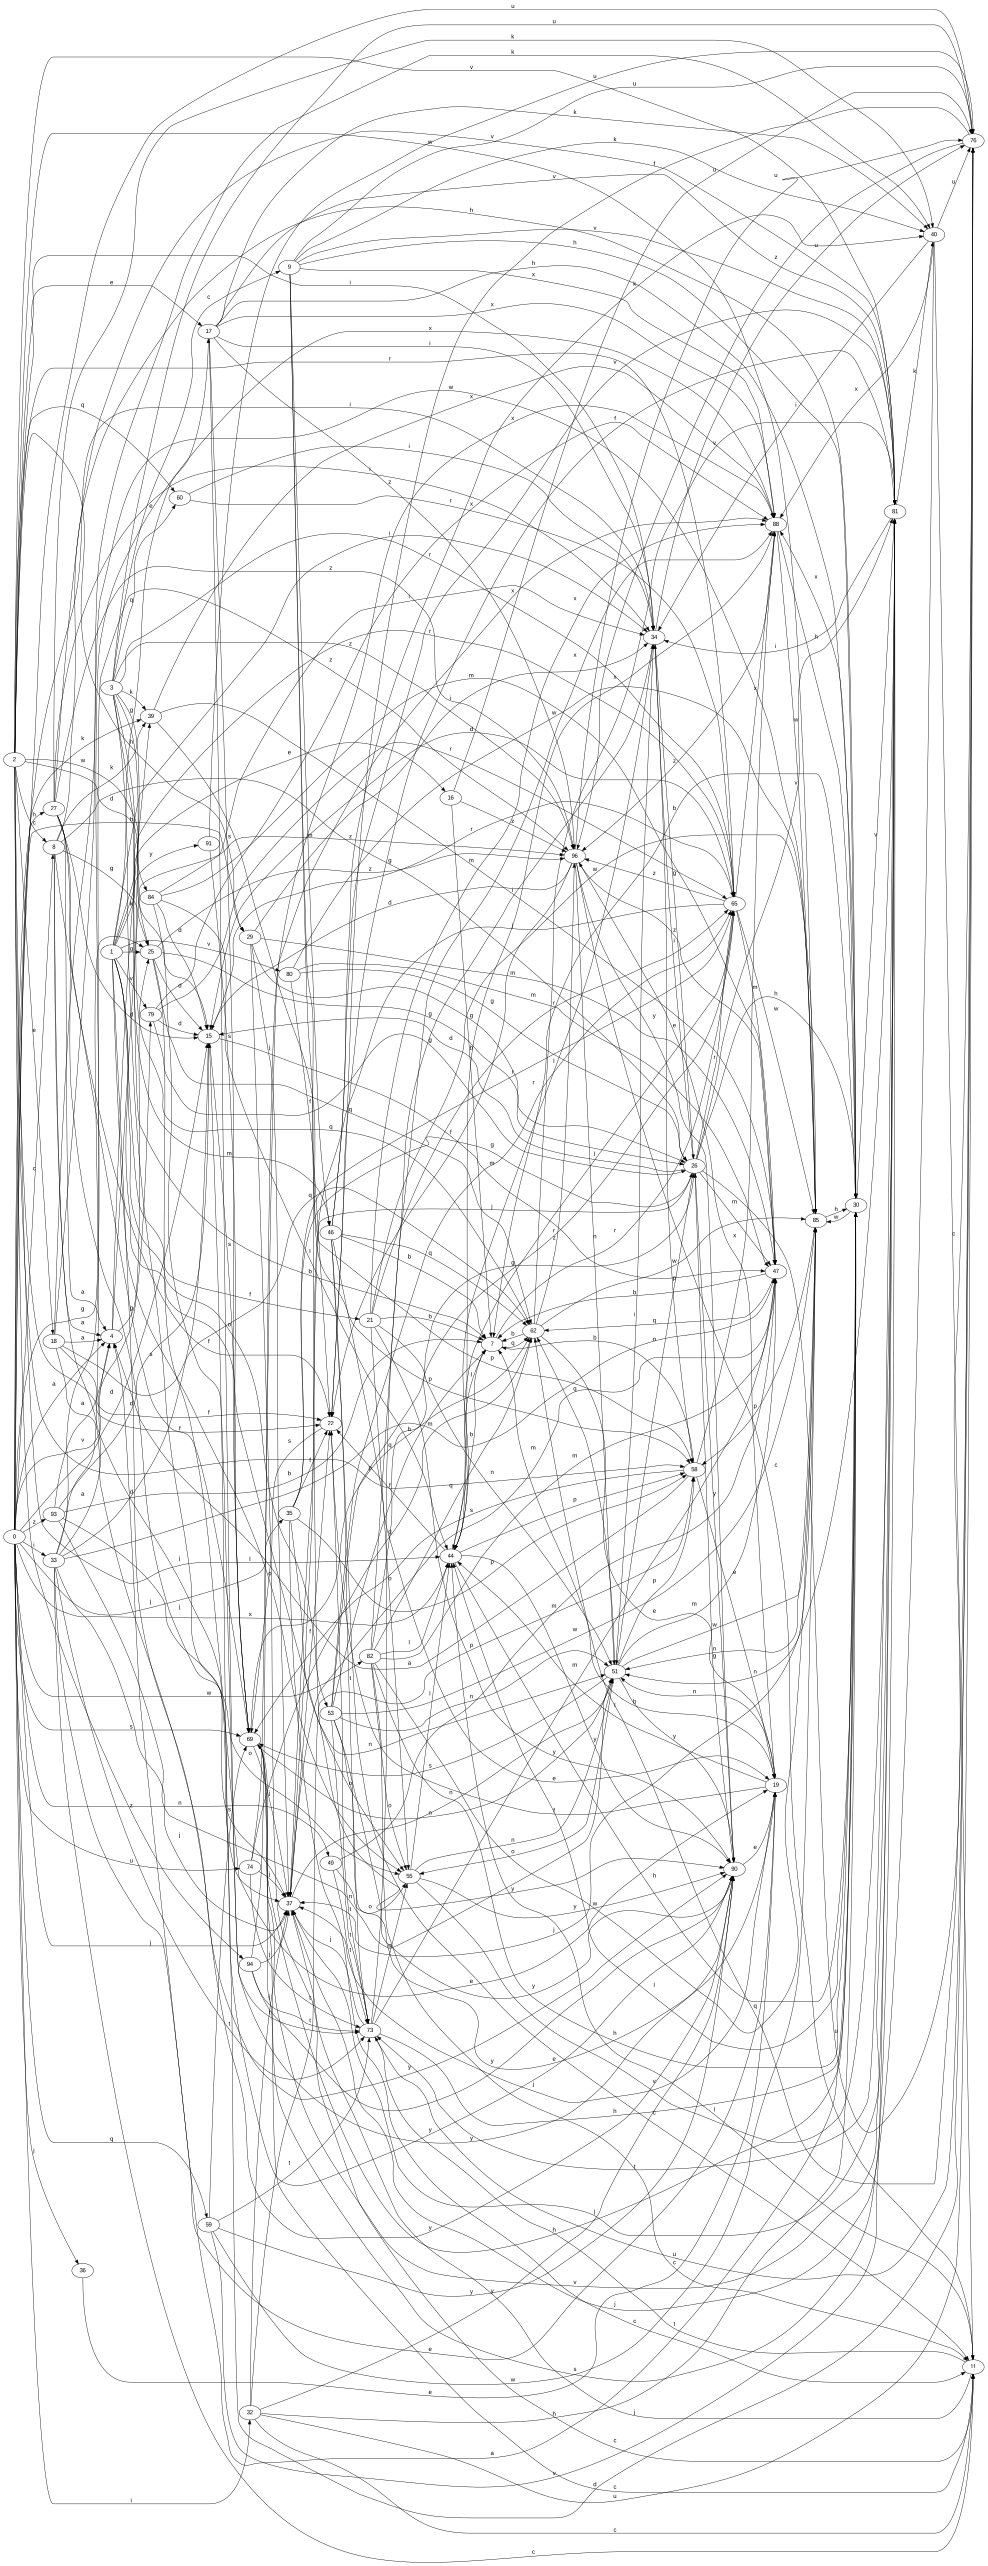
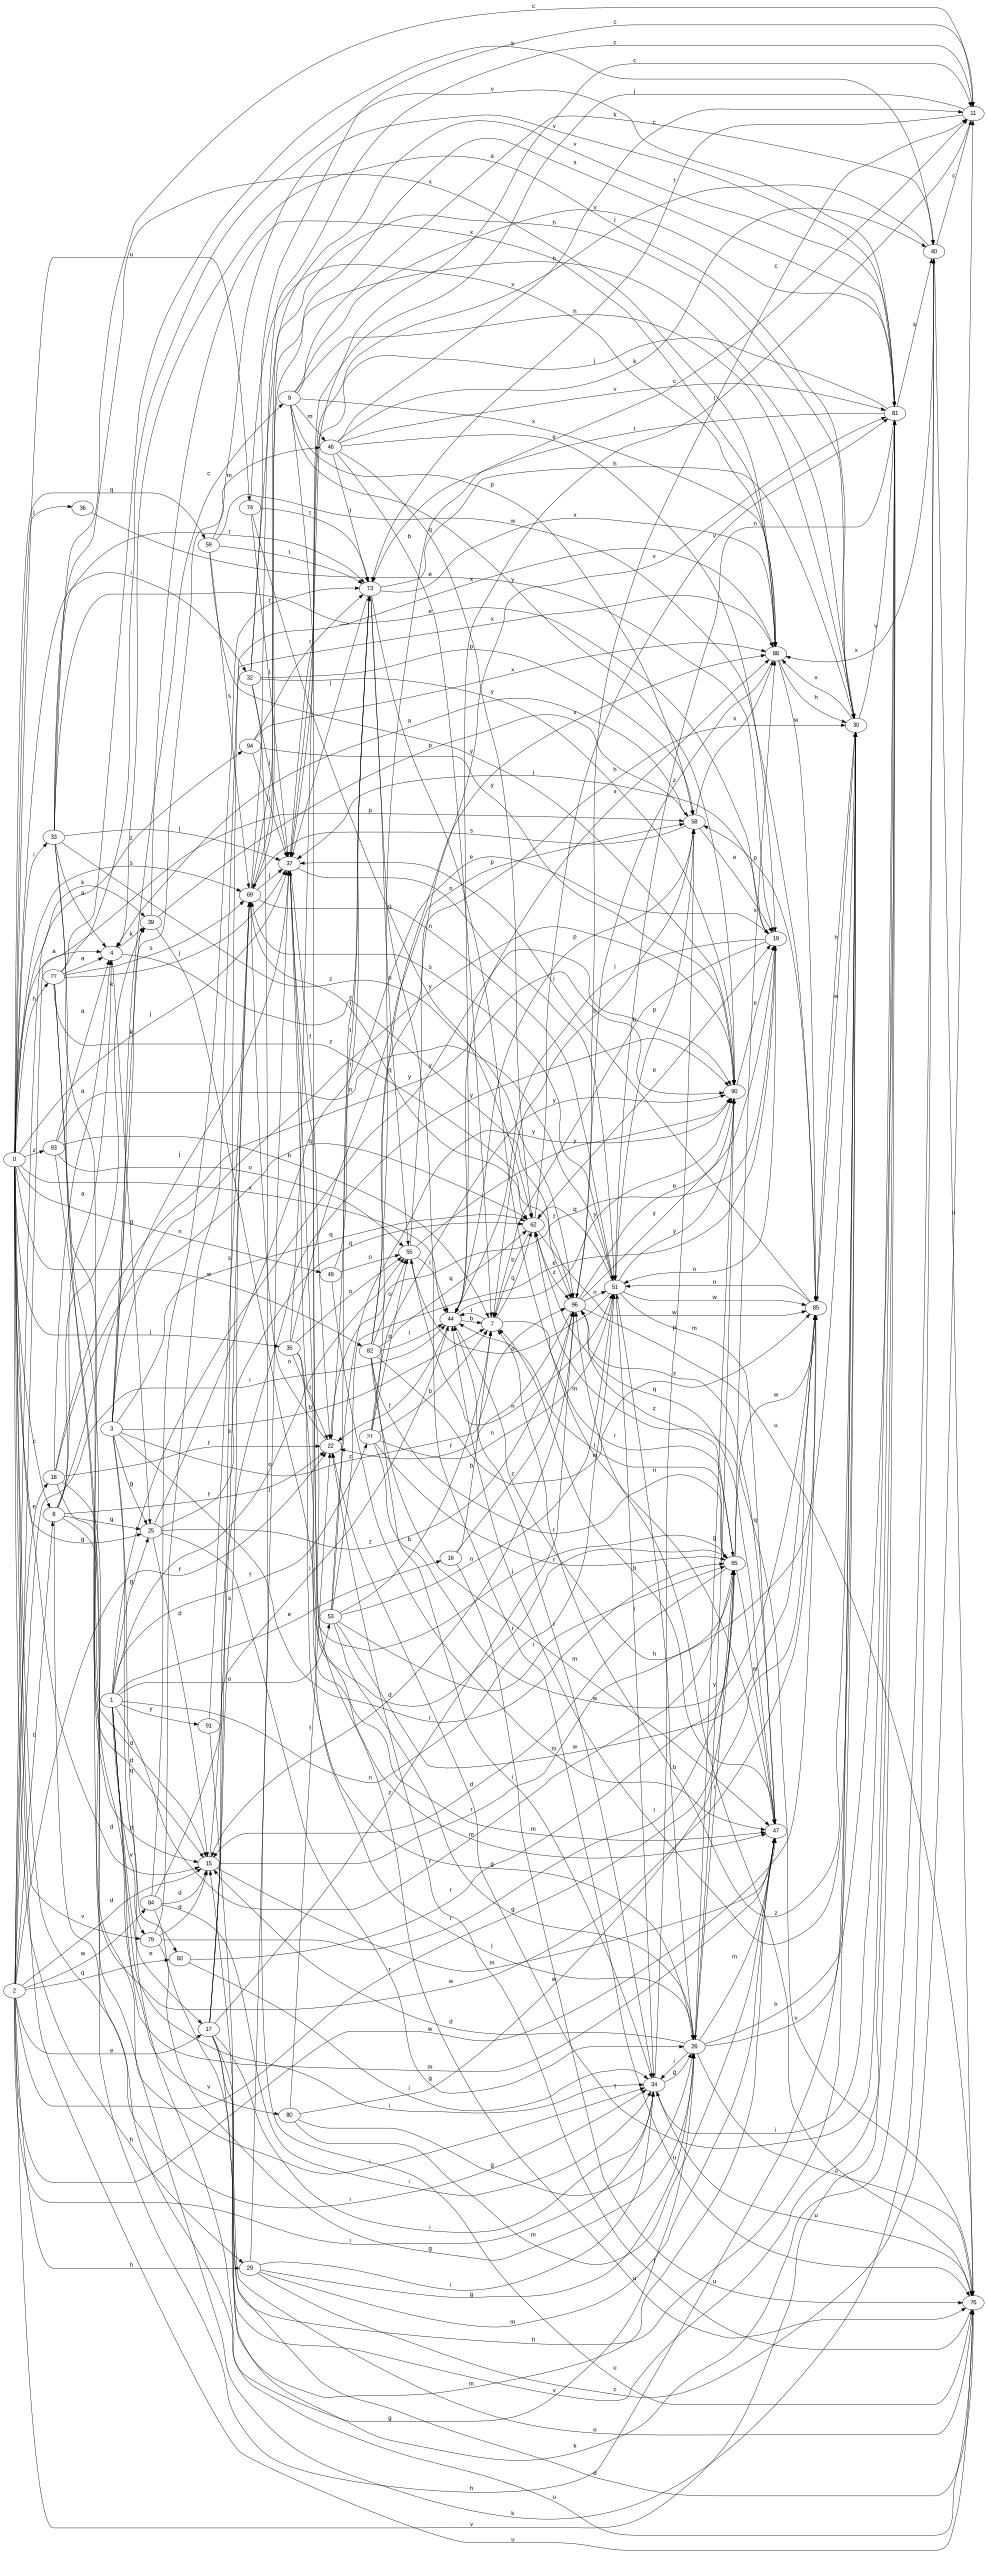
(784, 427) -> none
(289, 1441) -> (289, 1362)
